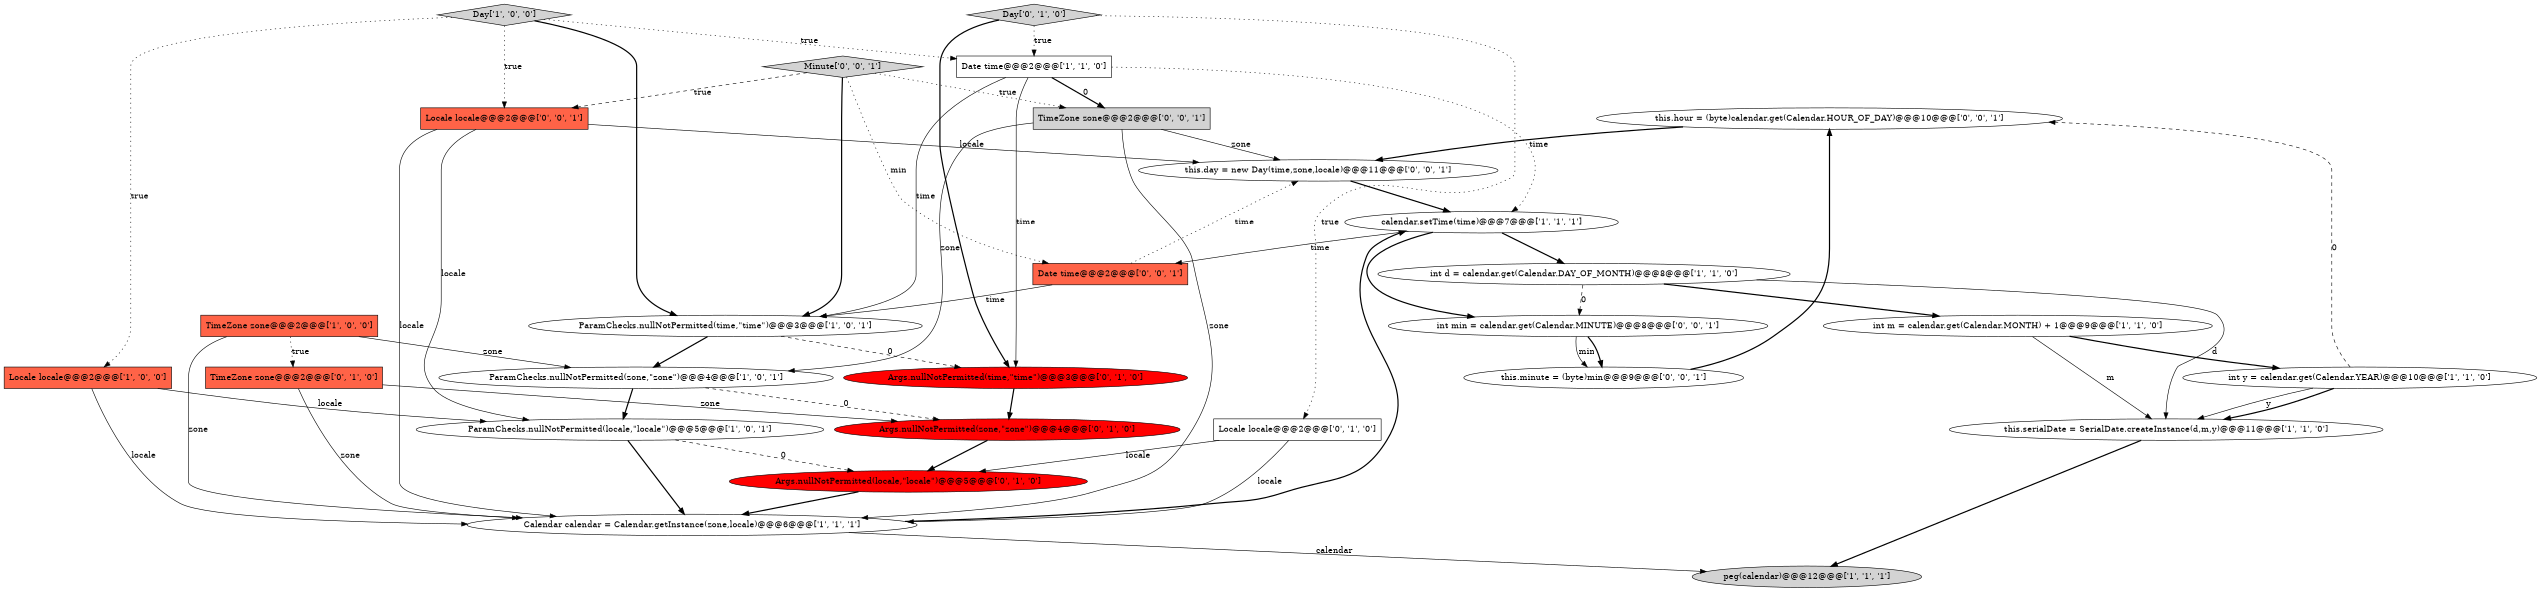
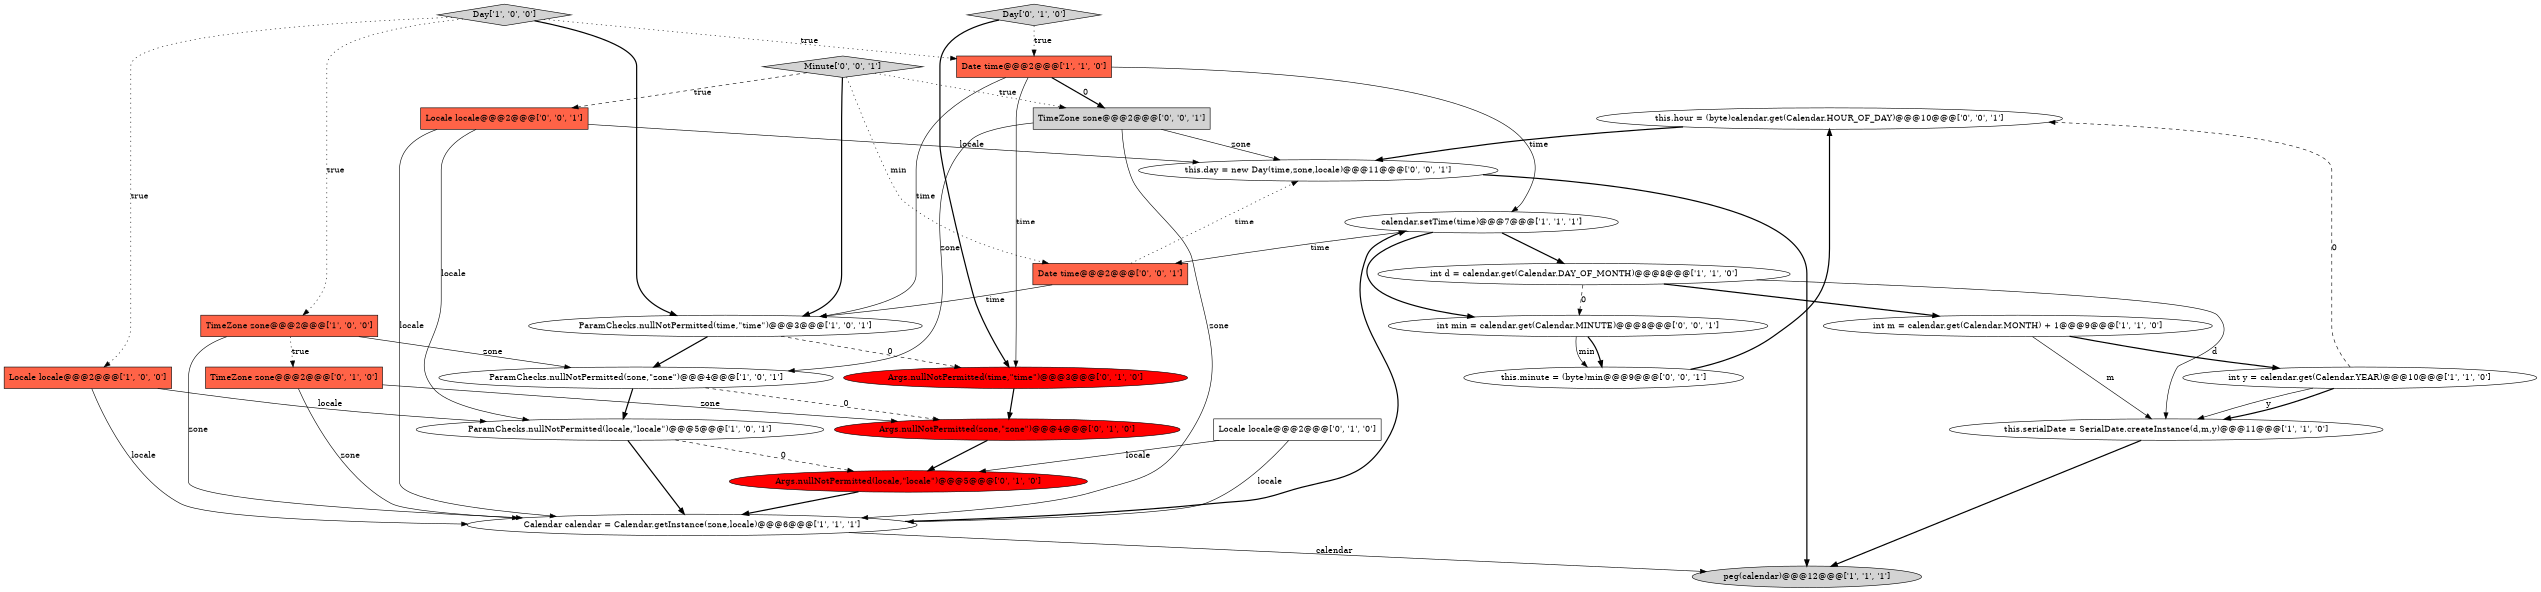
(504, 64) -> (327, 116)
(1034, 67) -> (1034, 67)
(1361, 84) -> (1361, 84)
(1515, 111) -> none
(1397, 195) -> (1791, 244)
